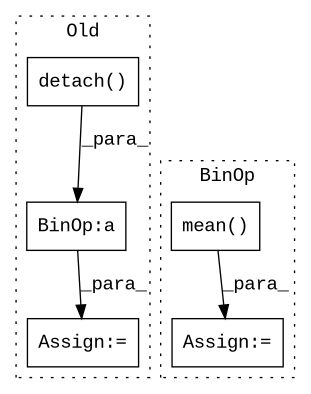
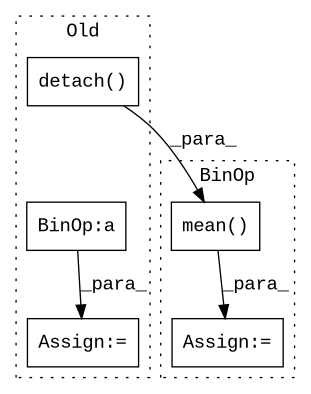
(80, 147) -> (166, 143)
